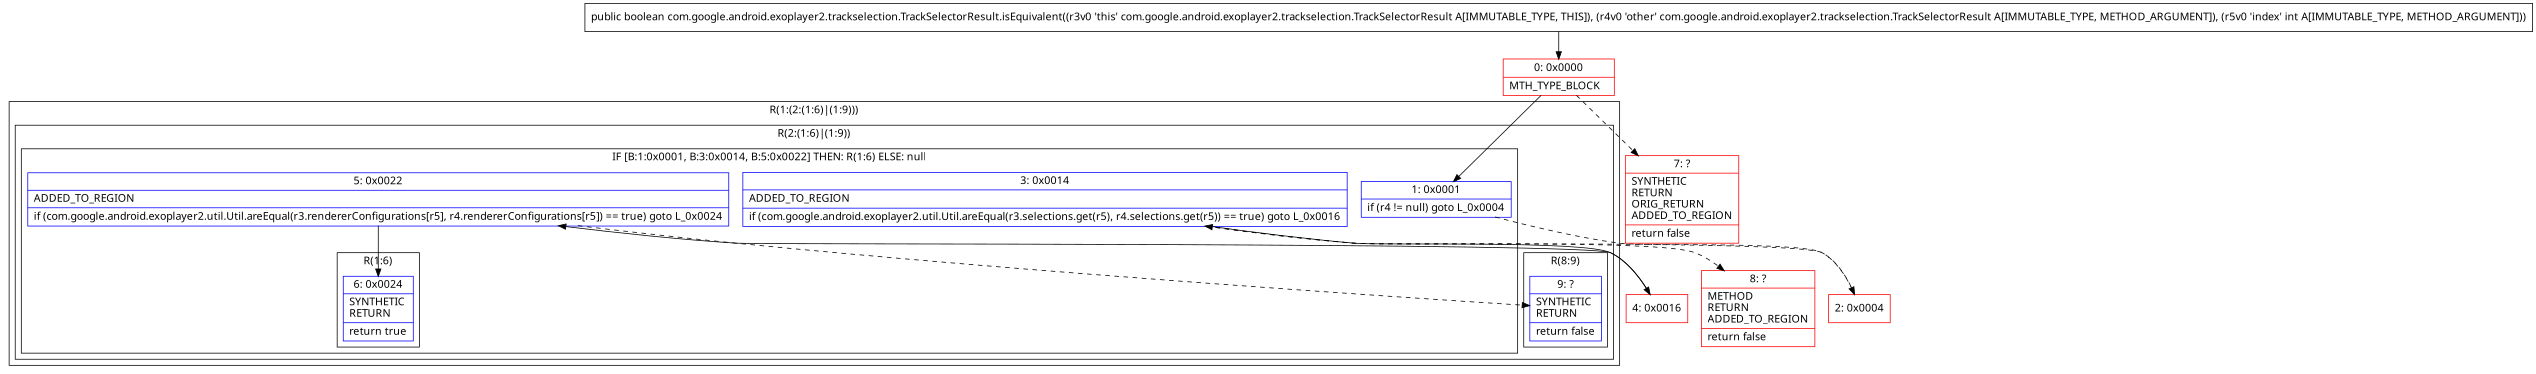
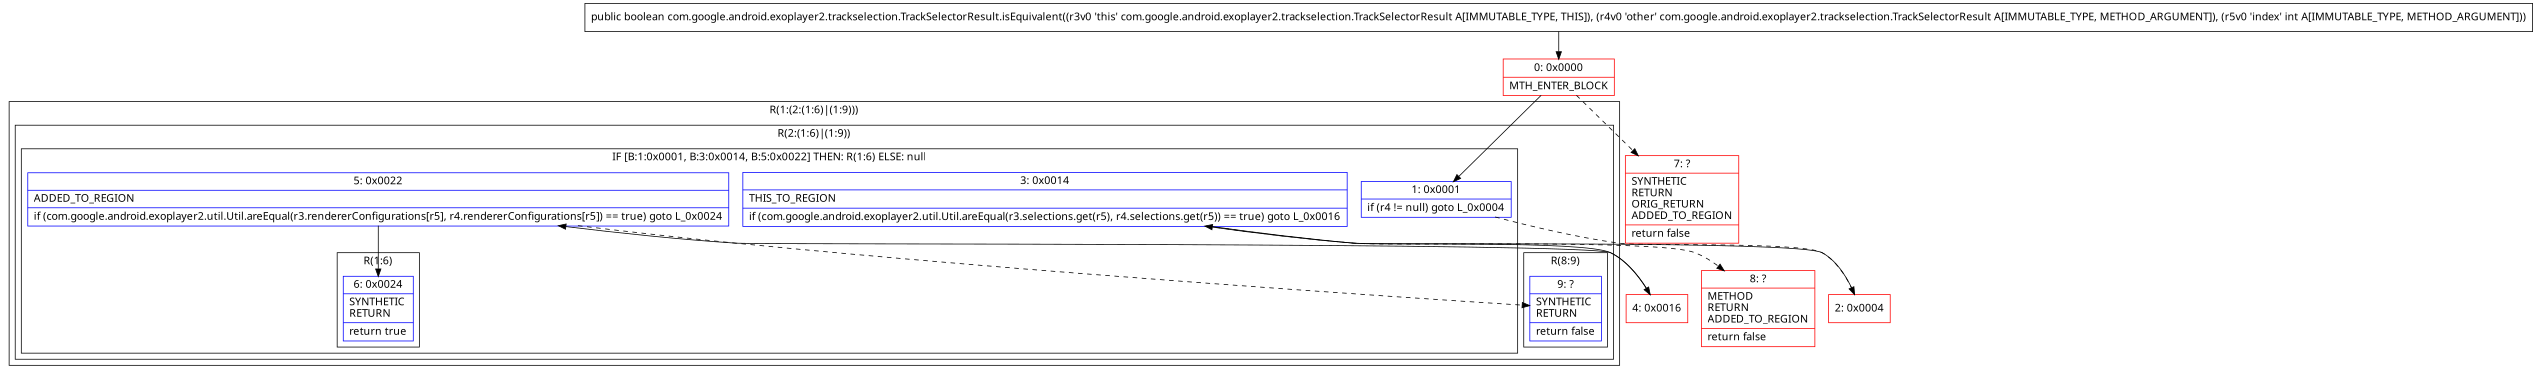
(1555, 86) -> (1559, 86)
(800, 199) -> (793, 199)
(1544, 244) -> (1544, 244)
